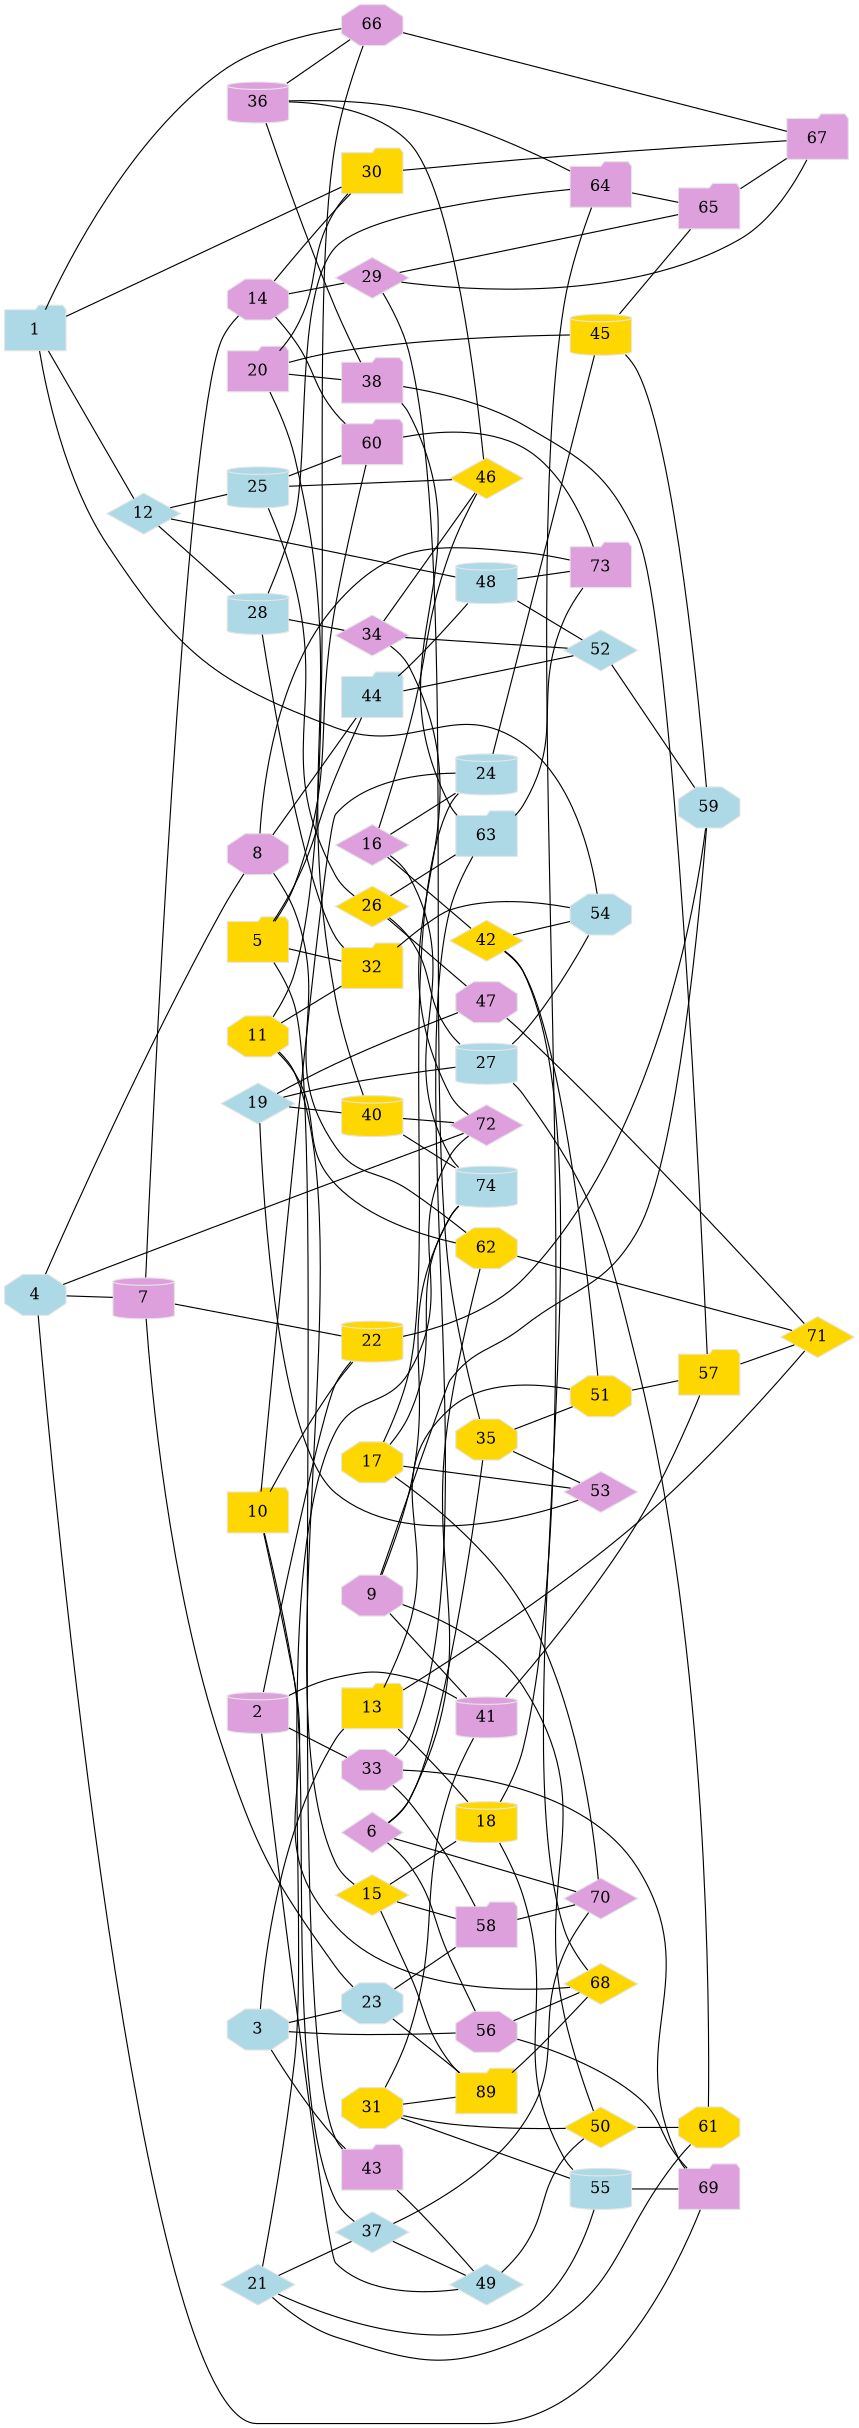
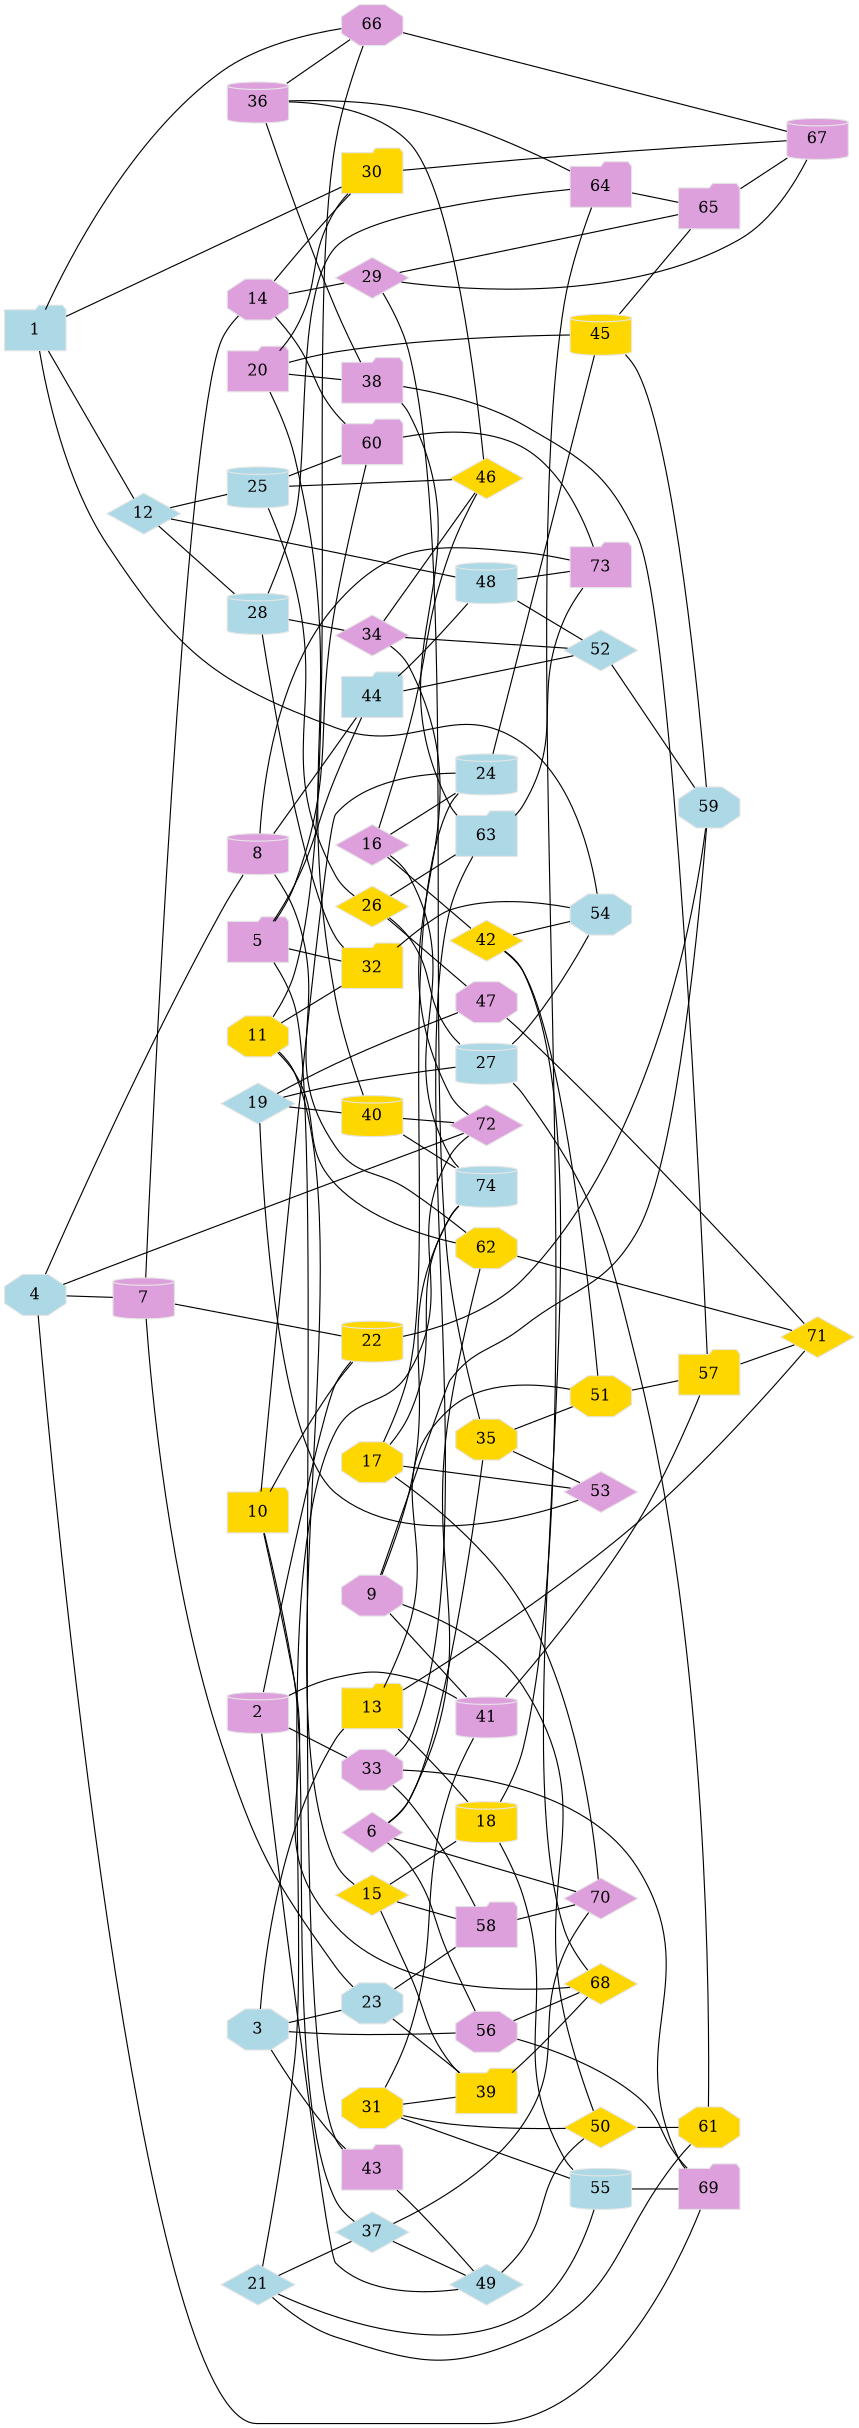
(818, 139) -> (818, 139)
(258, 854) -> (258, 854)
(258, 942) -> (258, 942)
(487, 2093) -> (487, 2093)
